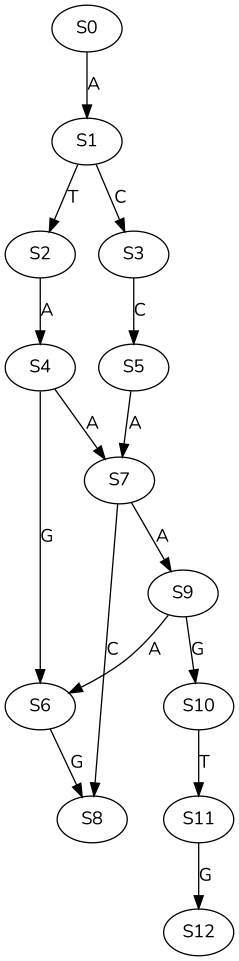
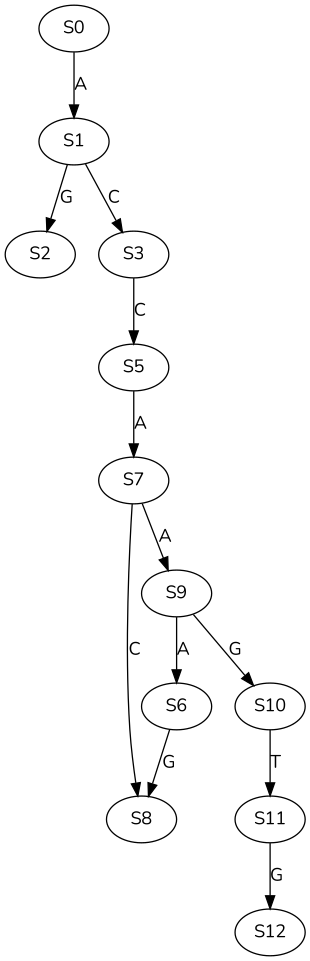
(73, 198) -> (67, 198)
(40, 368) -> none
